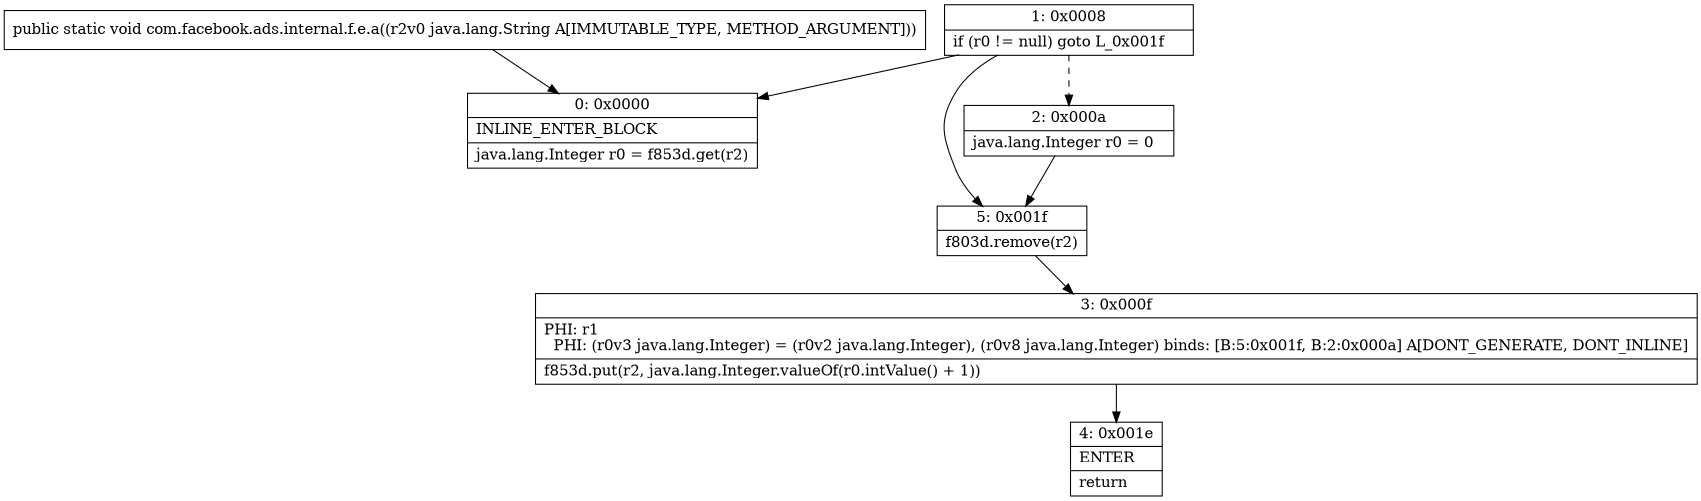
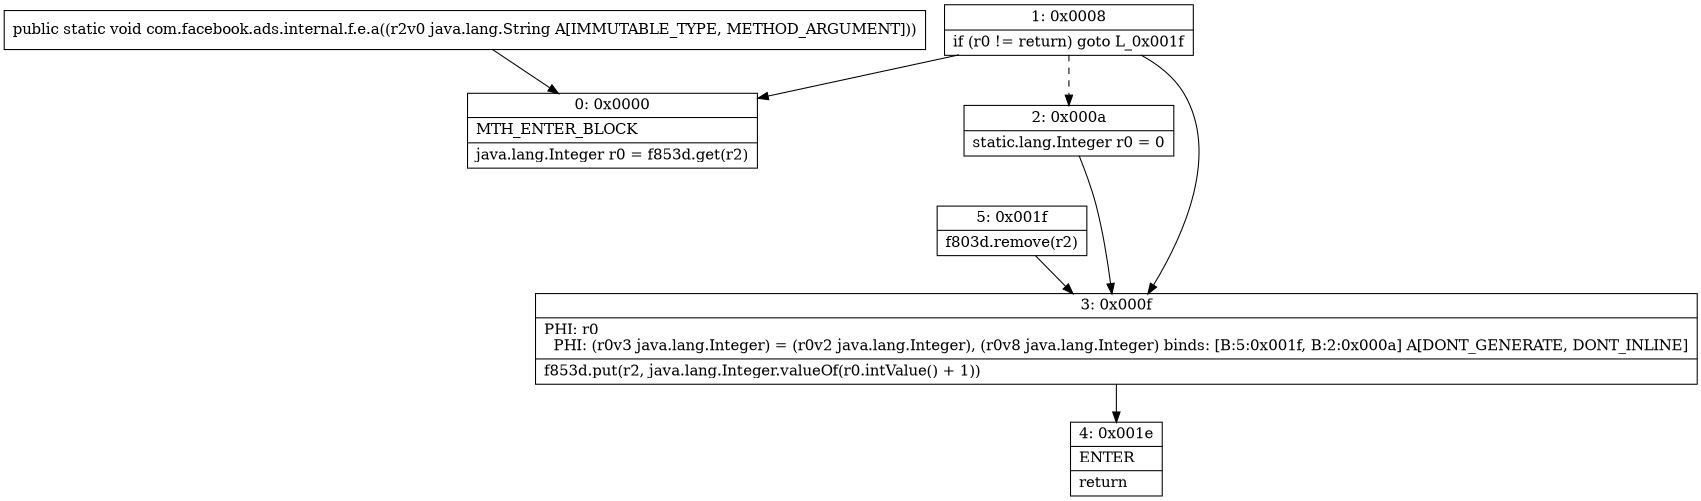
(1059, 42) -> (1069, 42)
(945, 120) -> (1198, 163)
(567, 130) -> (557, 130)
(1063, 143) -> (1069, 143)
(1043, 176) -> (1099, 218)
(574, 330) -> (574, 330)
